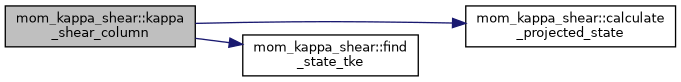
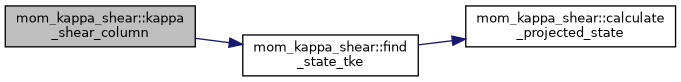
(324, 22) -> (435, 43)
